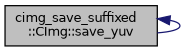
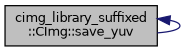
(81, 26) -> (81, 26)
